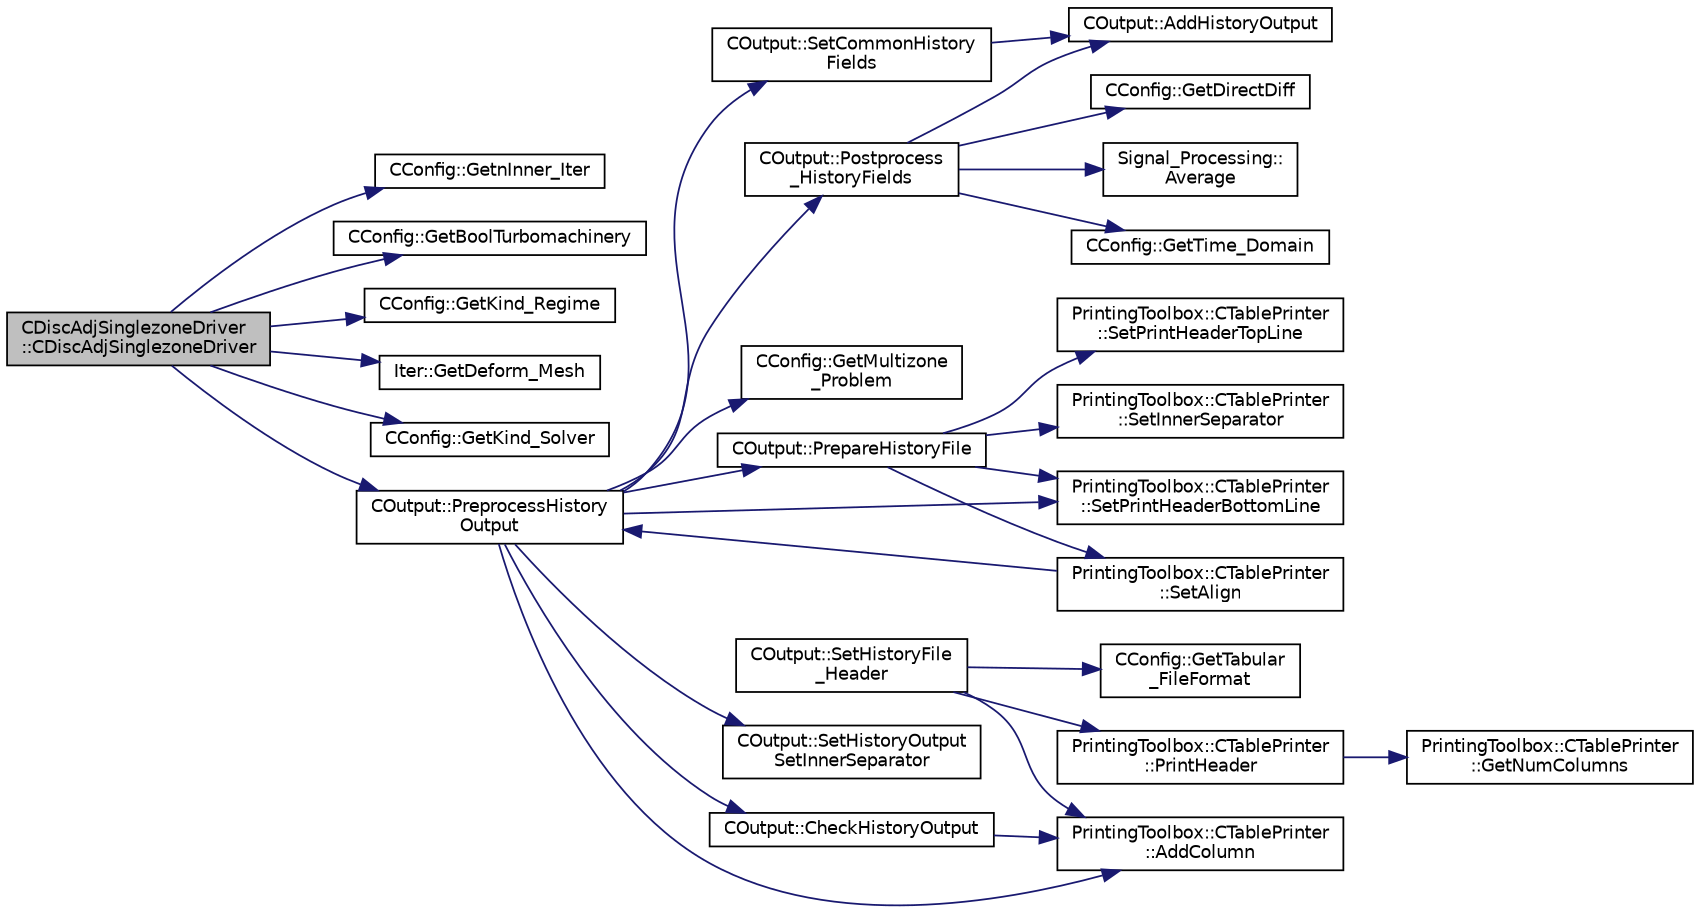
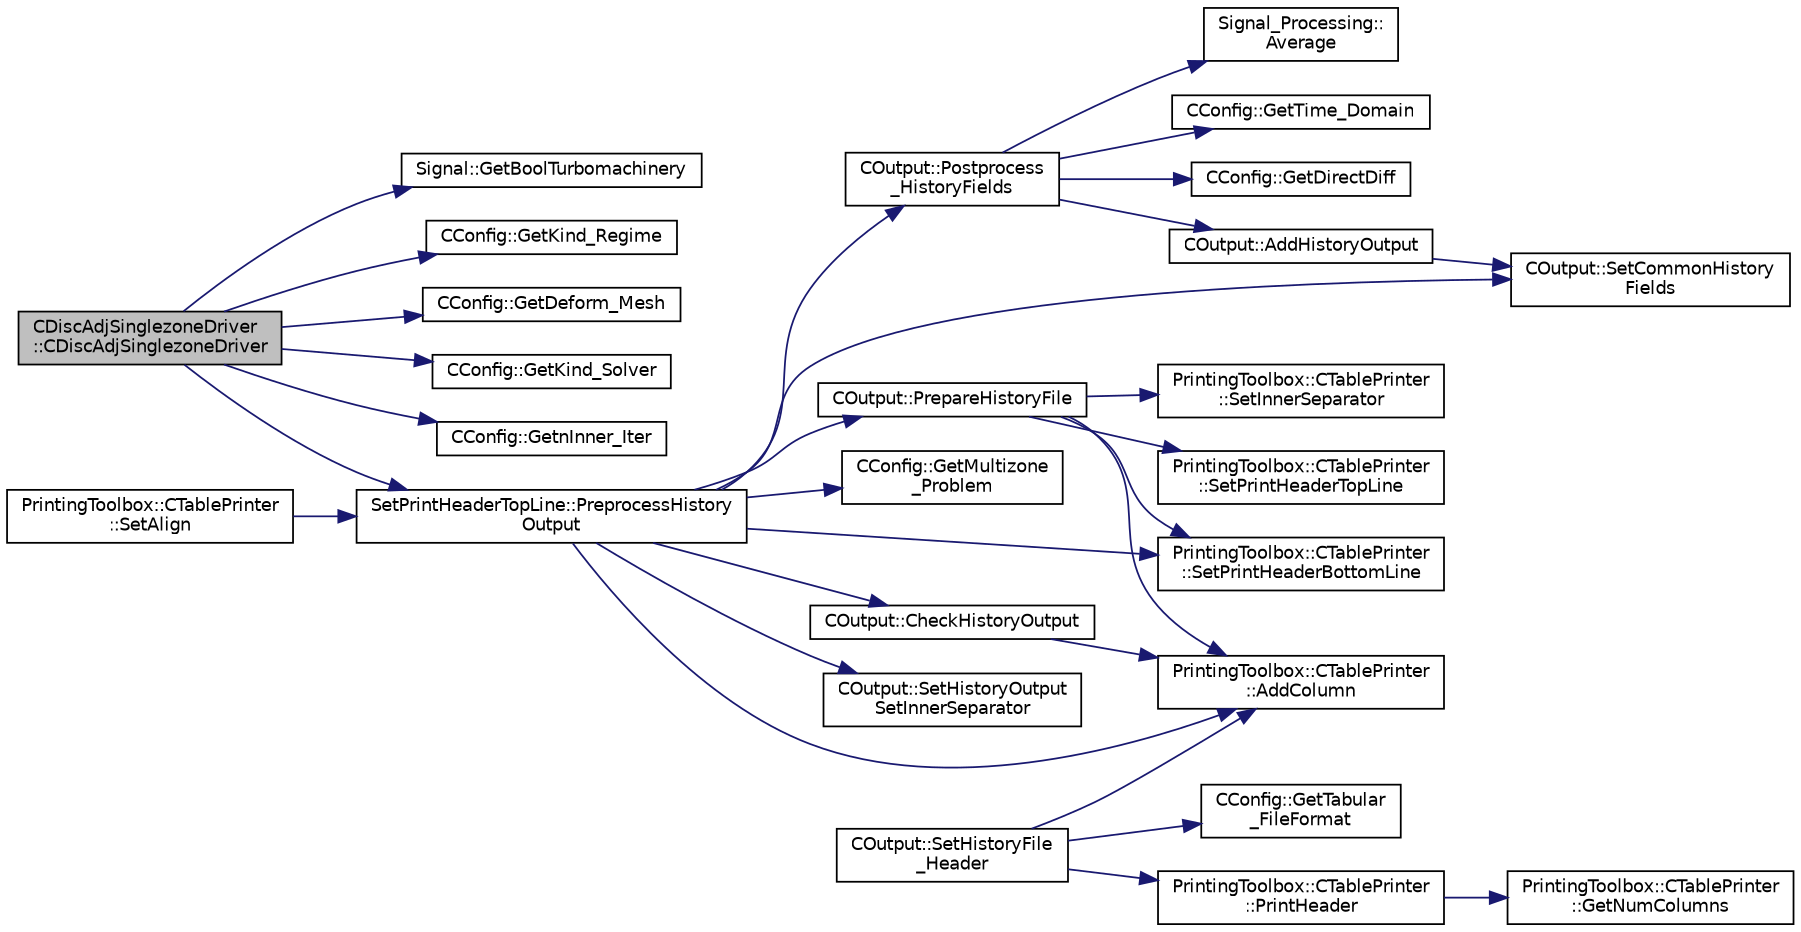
(1021, 40) -> (1463, 262)
(490, 238) -> (552, 170)
(490, 372) -> (552, 305)
(991, 515) -> (1130, 536)
(490, 517) -> (552, 516)
